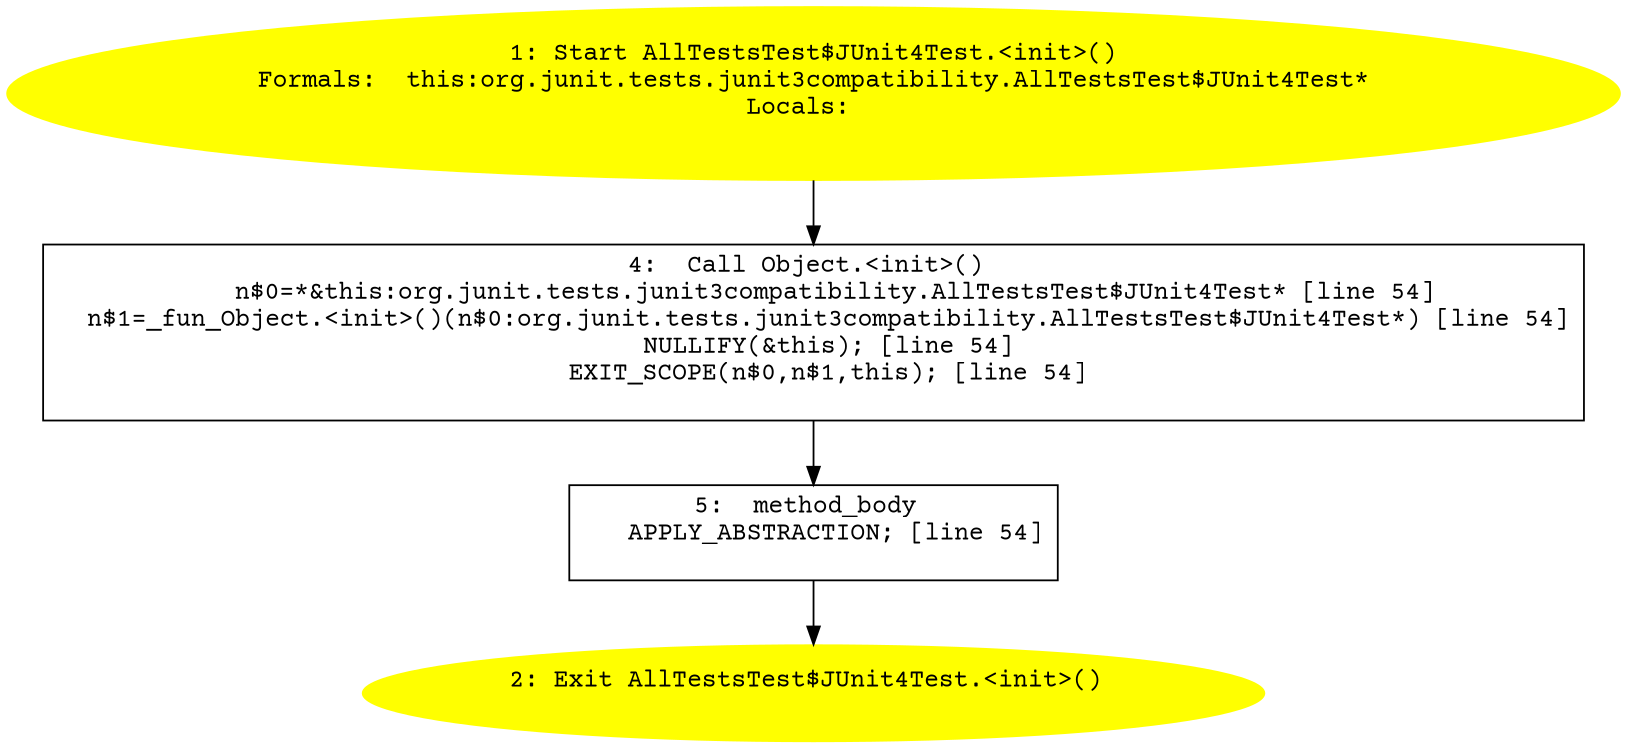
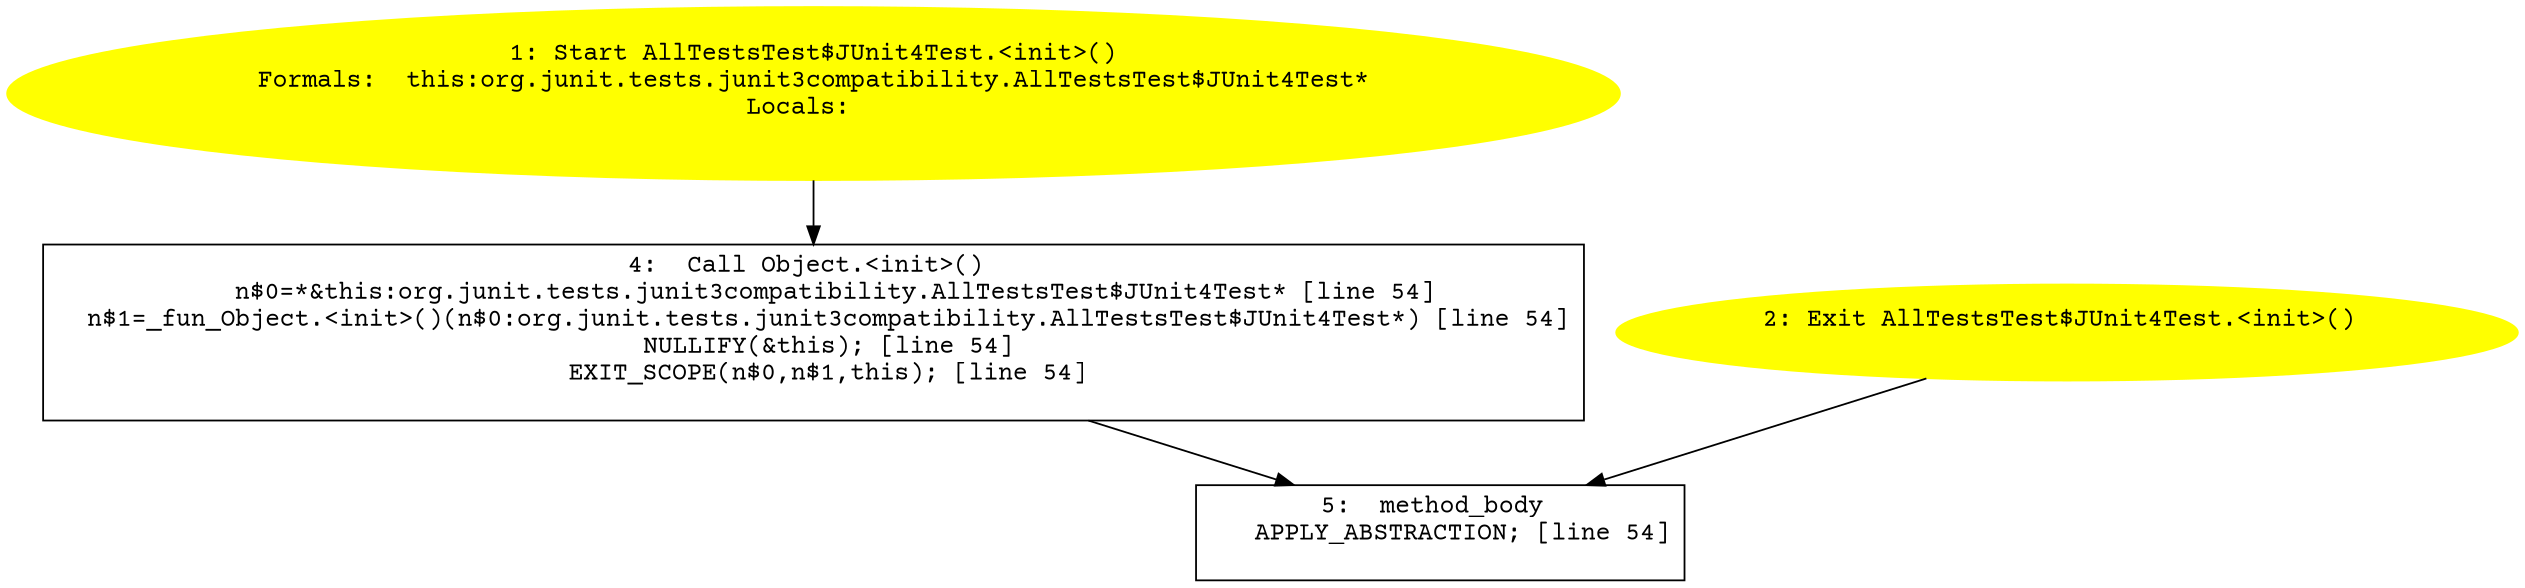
(814, 604) -> (1765, 429)
